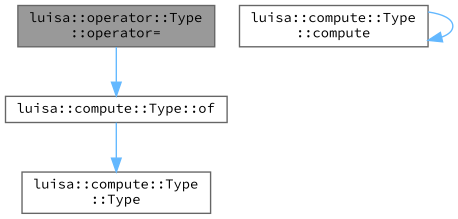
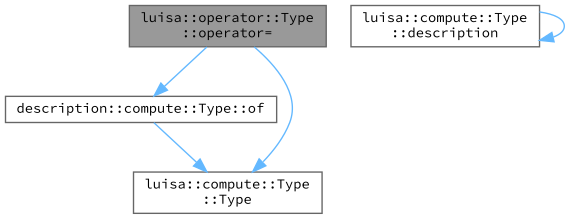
(334, 26) -> (445, 26)
none -> (292, 102)
(116, 109) -> (141, 109)
